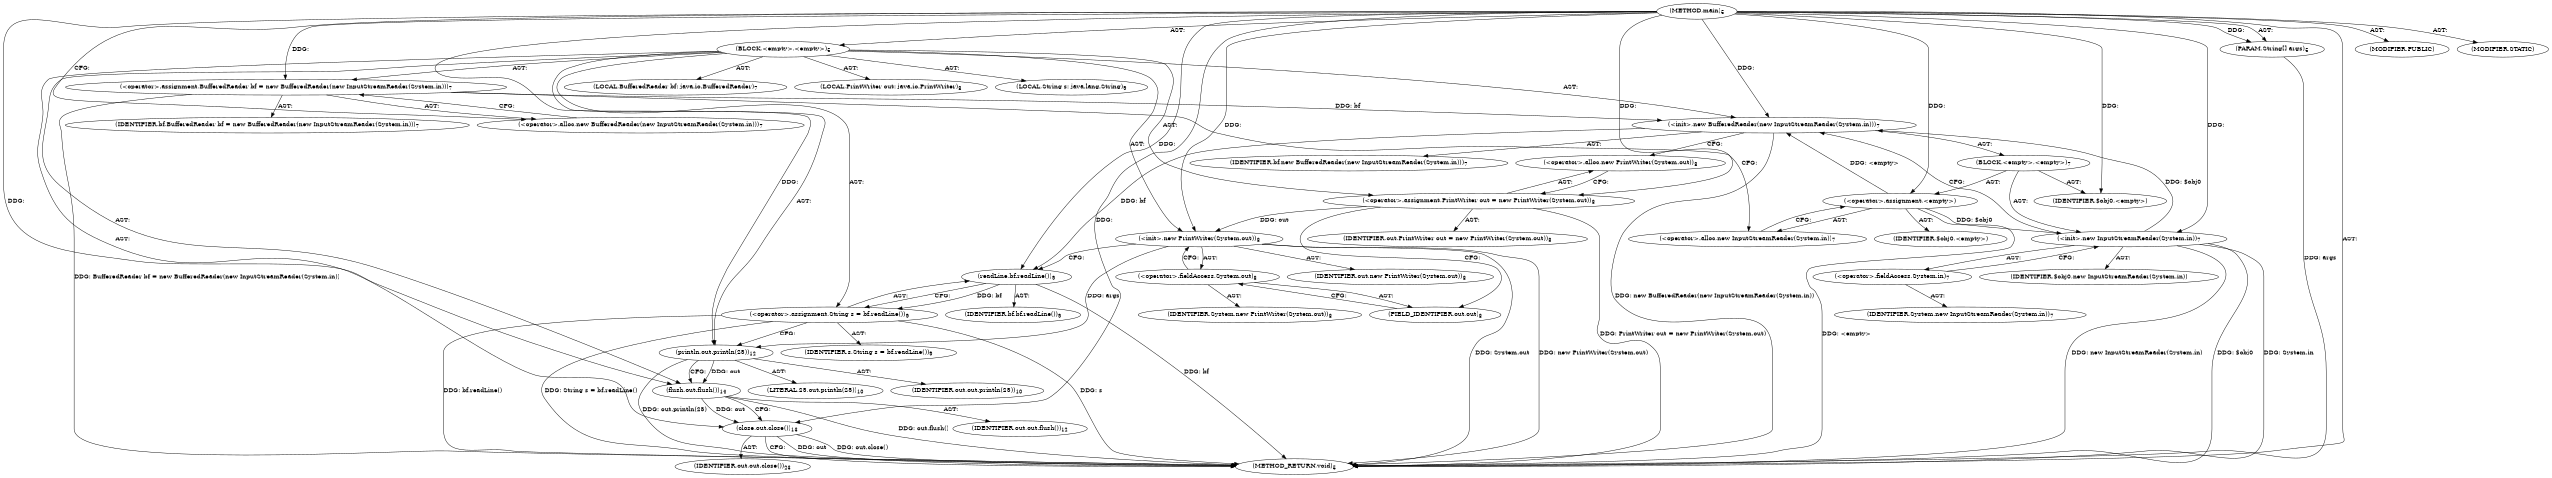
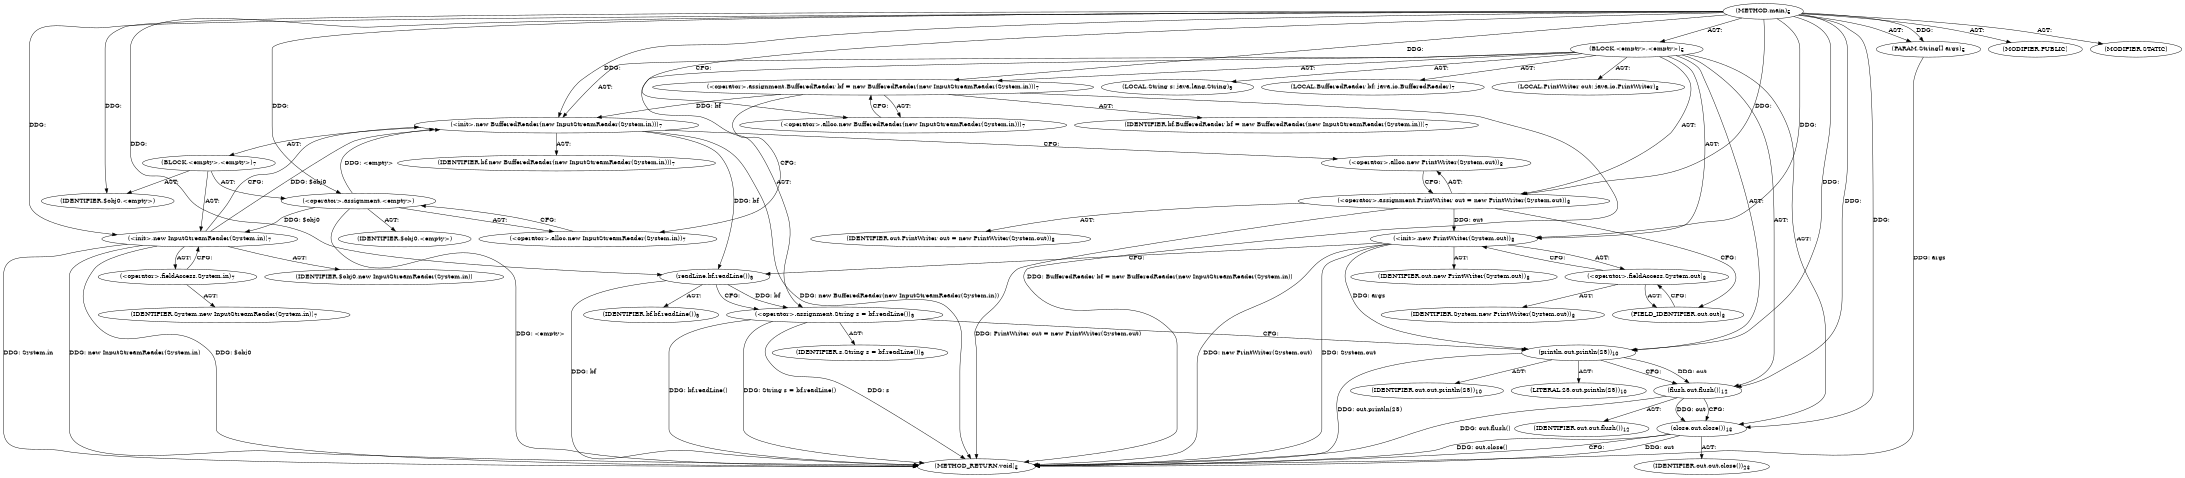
(905, 290) -> none
(753, 352) -> (1616, 352)
(723, 390) -> (1725, 390)
(2343, 430) -> none
